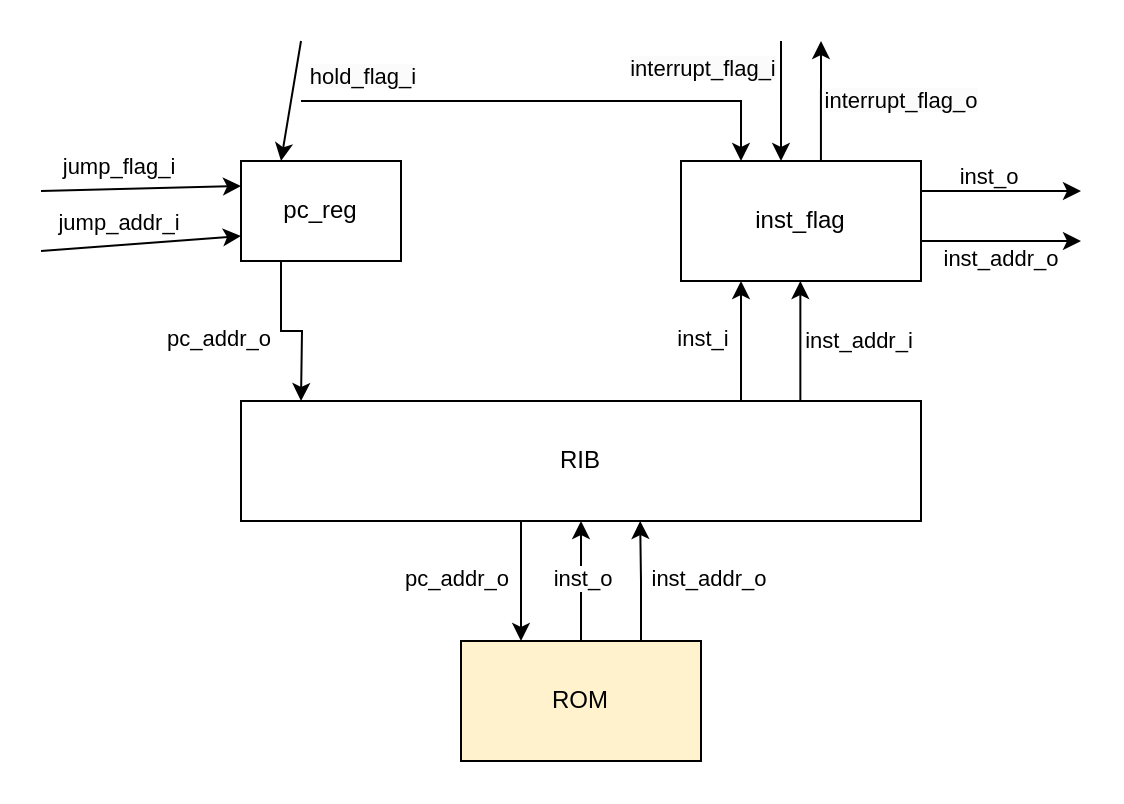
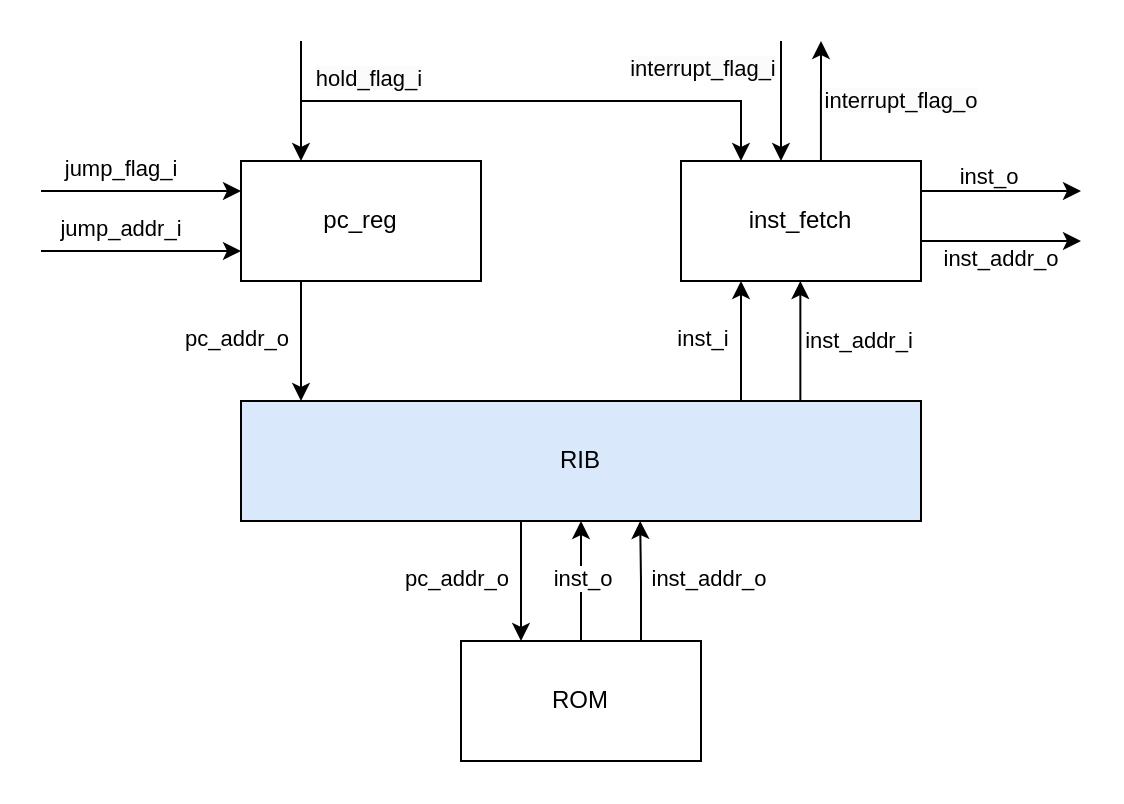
(321, 211) -> (361, 221)
(801, 221) -> (801, 221)
(581, 461) -> (581, 461)
(581, 701) -> (581, 701)
